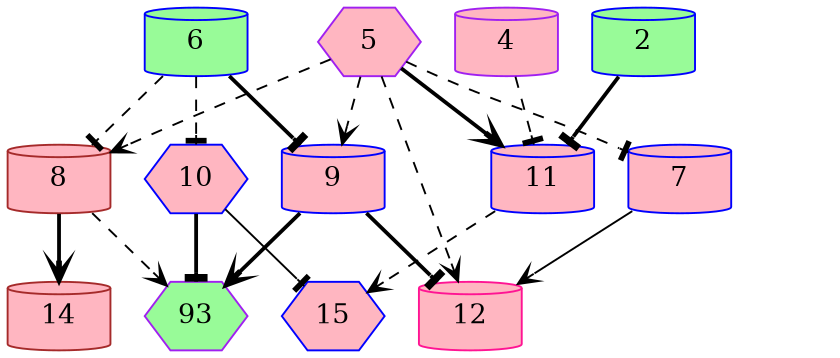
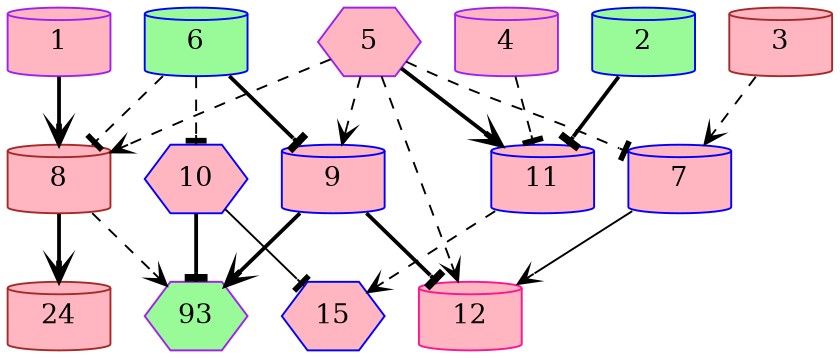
none -> (59, 42)
none -> (781, 42)
(59, 316) -> (59, 316)
